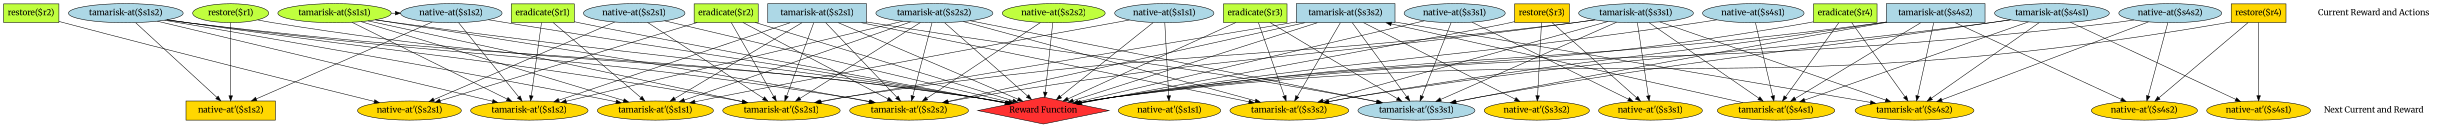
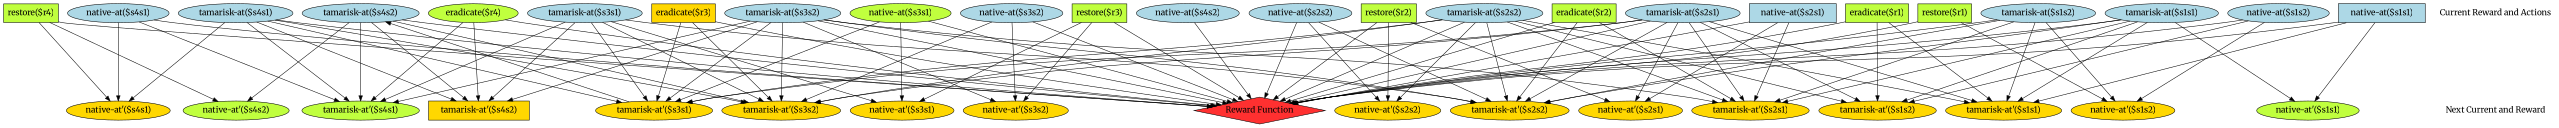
(231, 13) -> (1945, 13)
(335, 13) -> (2162, 13)
(393, 13) -> (2233, 60)
(634, 13) -> (1793, 13)
(817, 13) -> (1683, 13)
none -> (1012, 13)
(1054, 13) -> (1300, 13)
(1164, 13) -> (2382, 13)
(1255, 13) -> (684, 13)
(1346, 13) -> (783, 13)
(1455, 13) -> (901, 13)
(1542, 13) -> (1099, 13)
(1845, 13) -> (473, 13)
(1936, 13) -> (361, 13)
(2259, 13) -> (31, 13)
(1523, 53) -> (592, 57)
(1226, 55) -> none
none -> (1332, 56)
none -> (118, 59)
(2050, 59) -> none
(2158, 59) -> none
(325, 61) -> none
(1671, 61) -> (516, 65)
(556, 66) -> (1668, 41)
none -> (718, 66)
(231, 111) -> (2123, 111)
(1169, 111) -> (2308, 111)
none -> (1388, 111)
(1416, 111) -> (654, 111)
(1776, 111) -> (361, 111)
(1915, 111) -> (479, 111)
(2144, 111) -> (236, 111)
